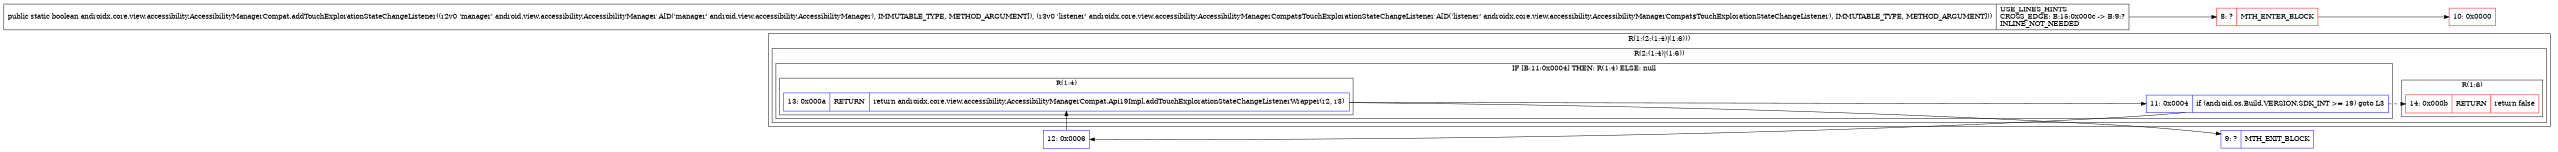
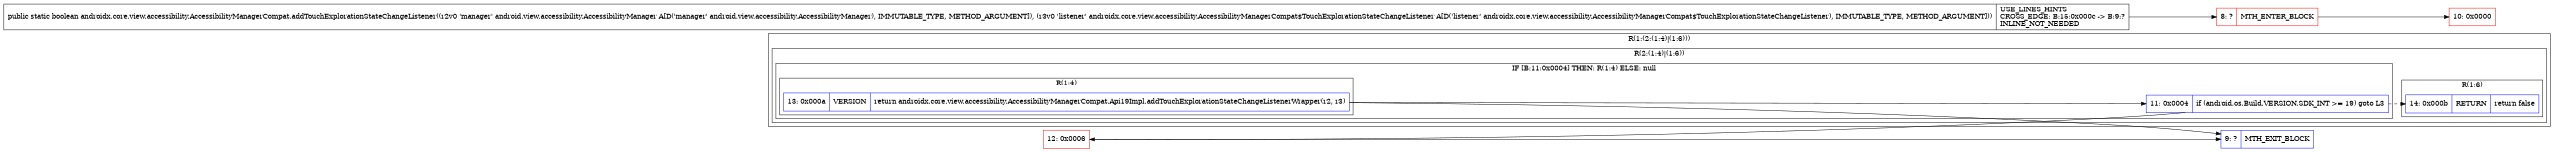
(849, 102) -> (850, 102)
(2472, 104) -> (2472, 104)
(1066, 123) -> (1653, 139)
(1066, 139) -> (1066, 139)
